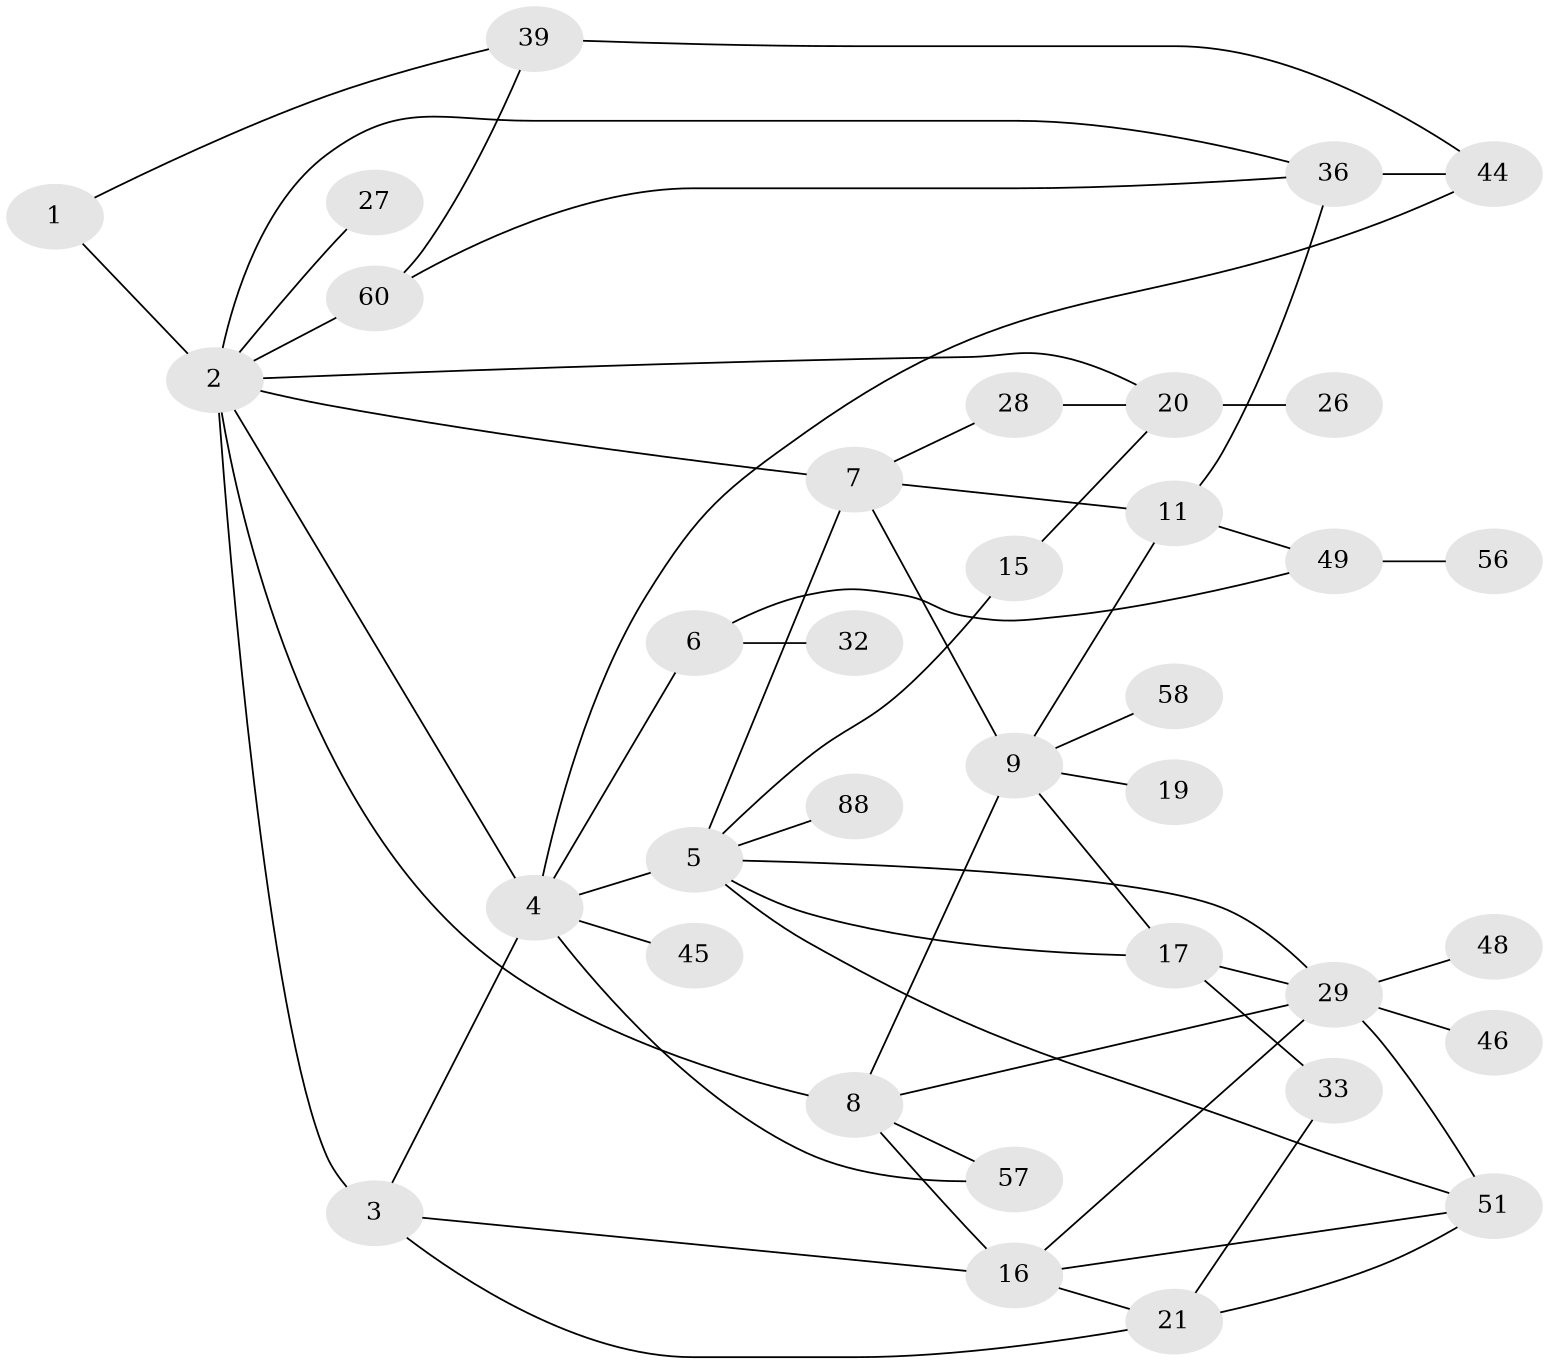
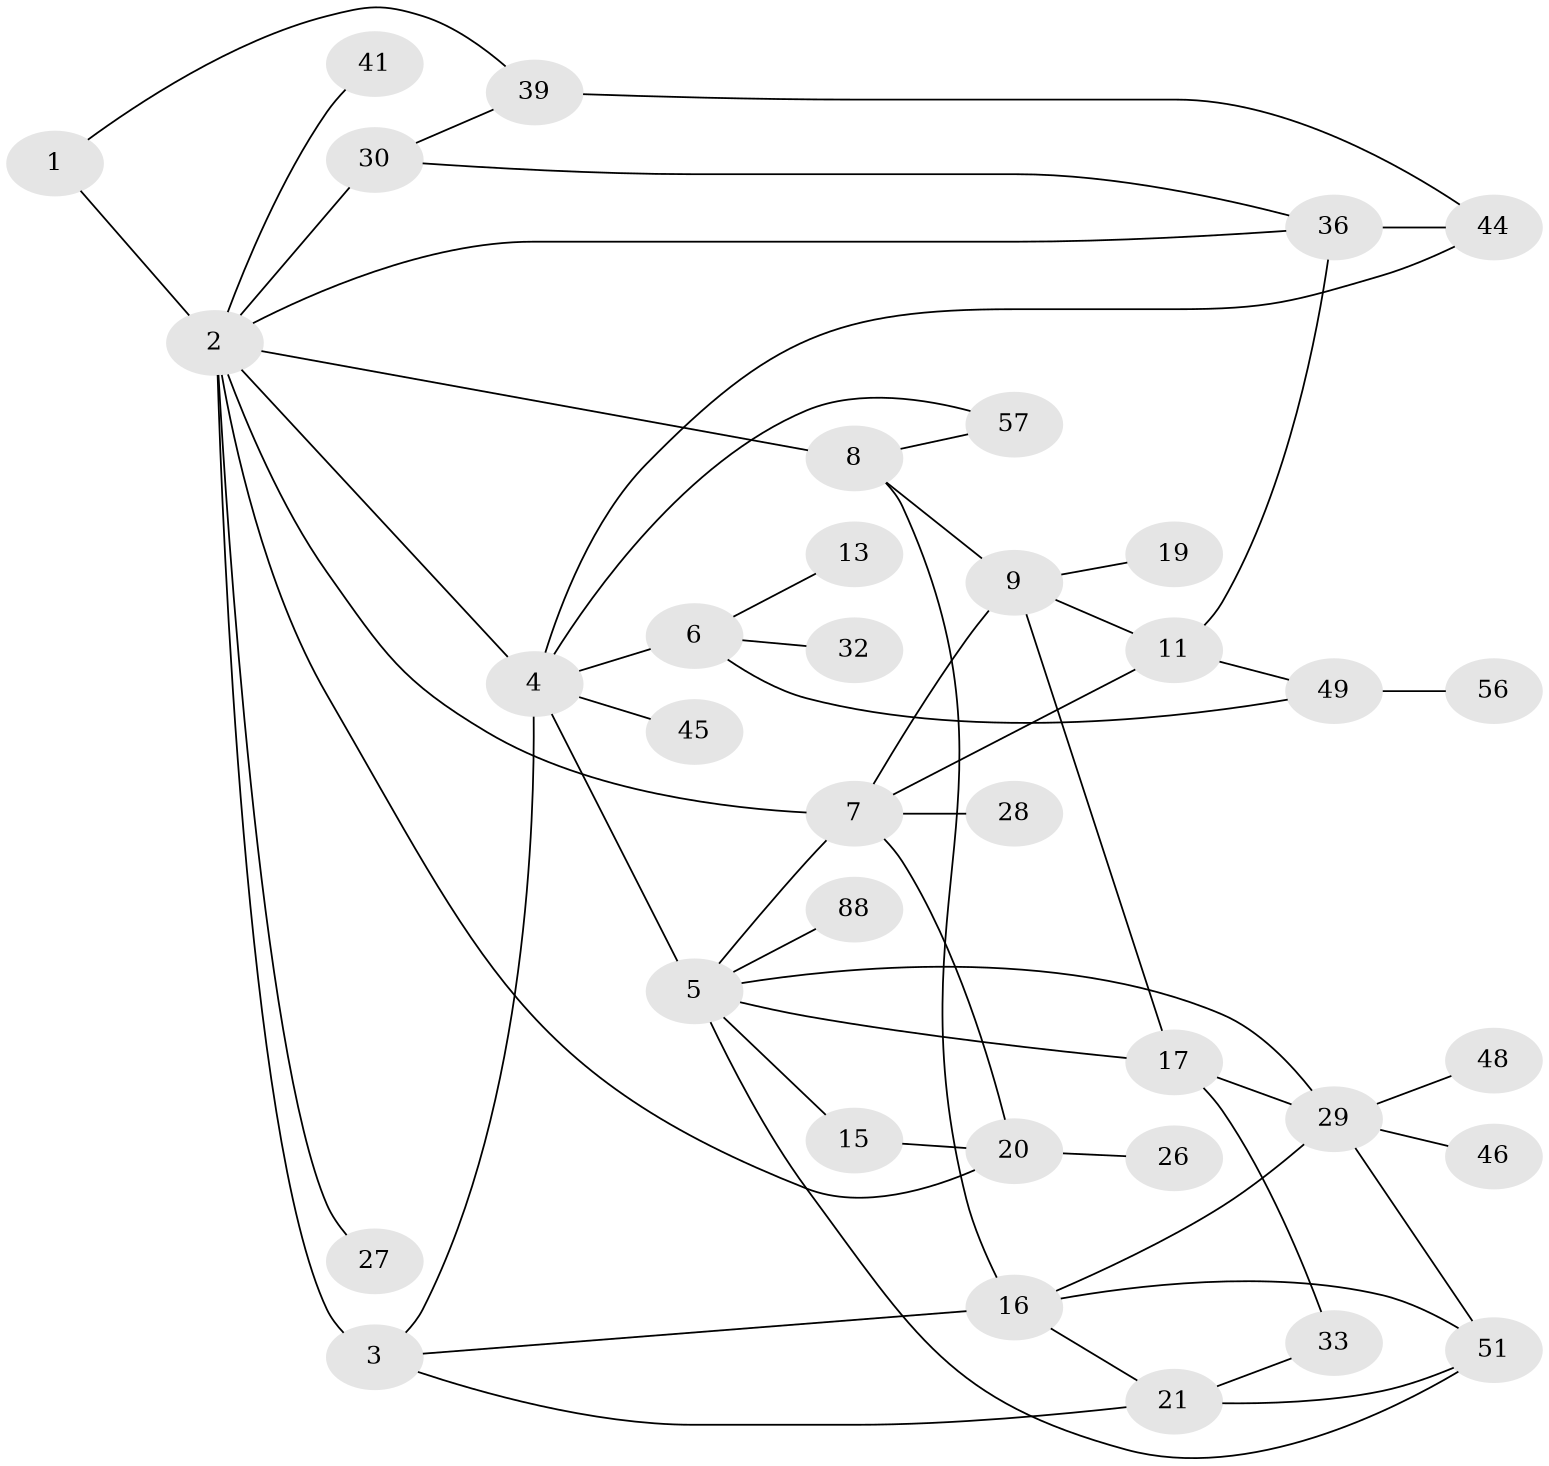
none -> (375, 64)
(375, 298) -> (375, 160)
(1095, 405) -> (960, 981)
none -> (854, 554)
(1174, 696) -> none
(1094, 1050) -> none
